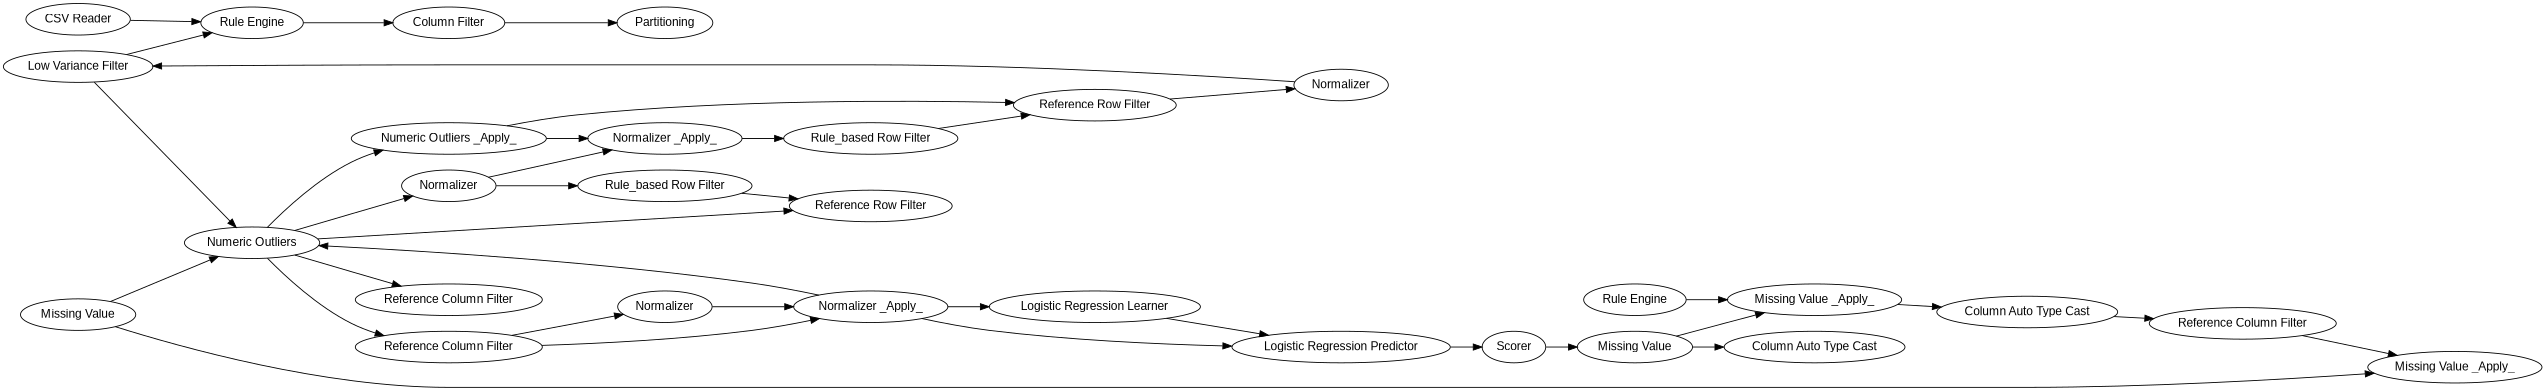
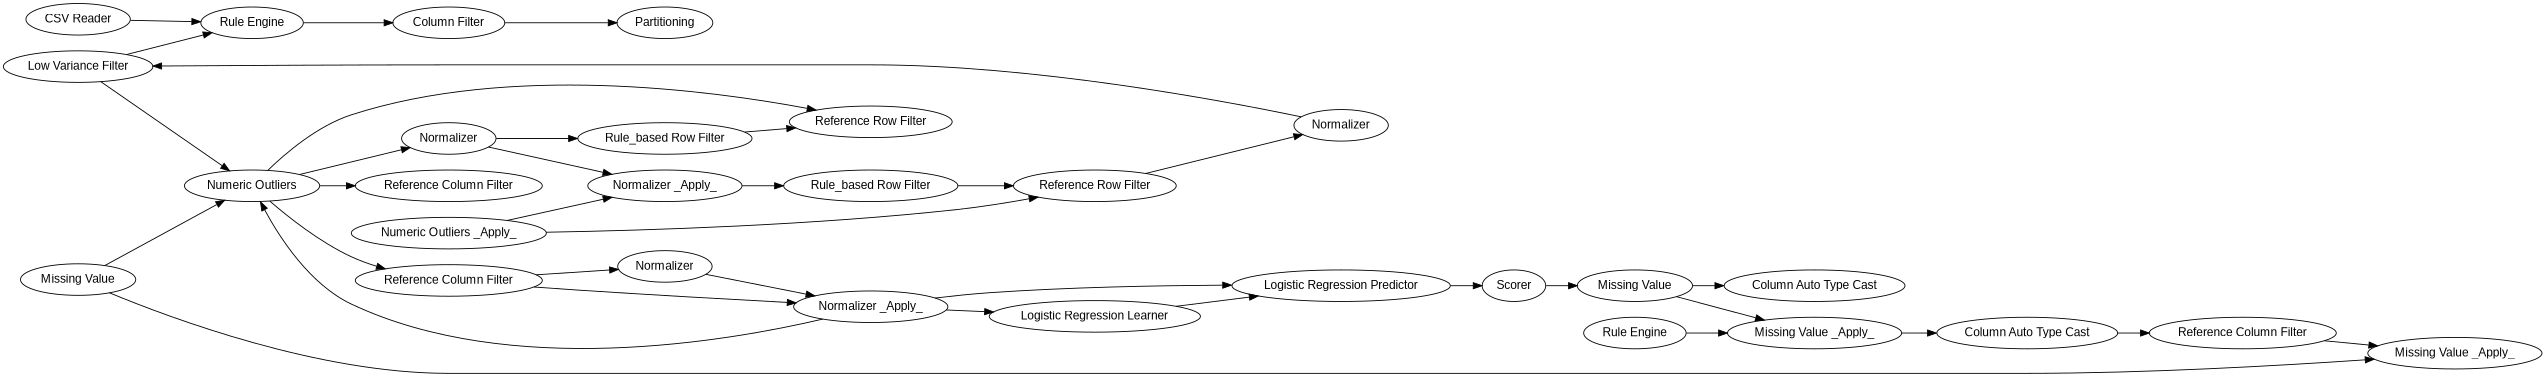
(317, 184) -> none
